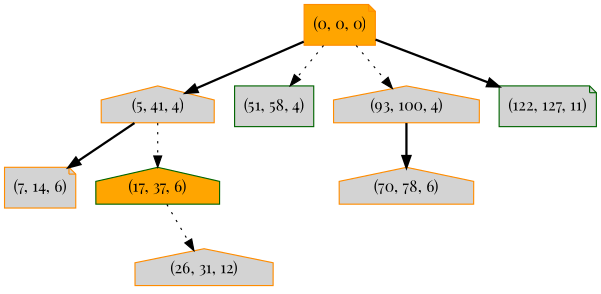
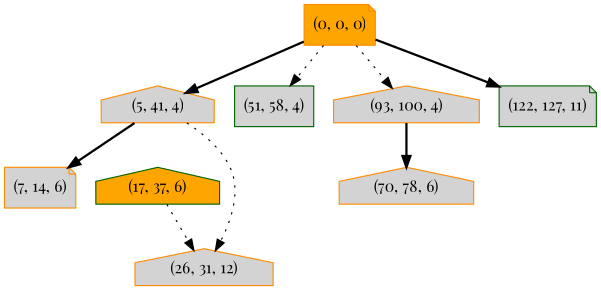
(158, 139) -> (232, 174)
